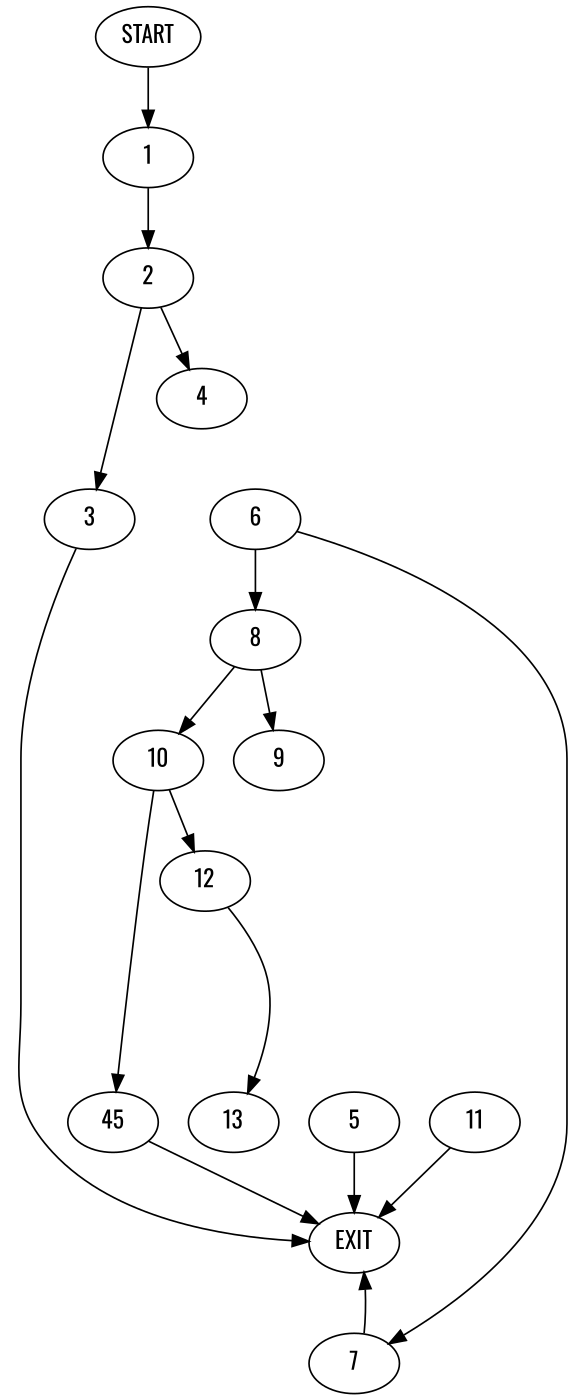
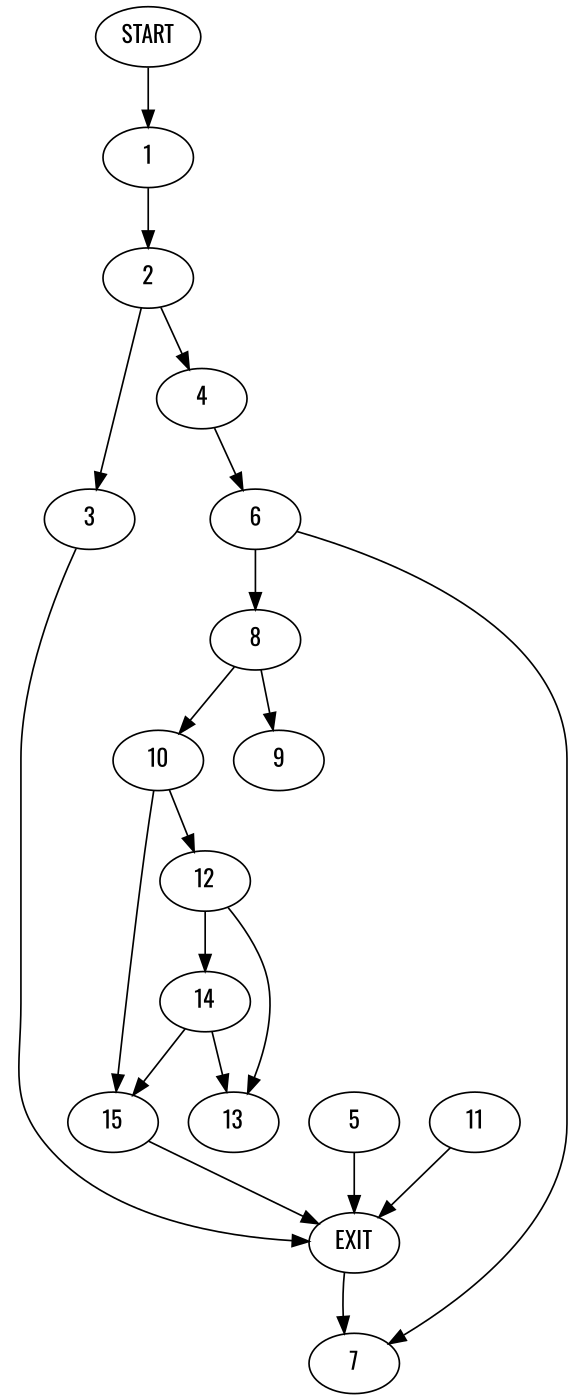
none -> (225, 451)
none -> (205, 1002)
(113, 1122) -> (113, 1122)
(365, 1311) -> (343, 1294)
